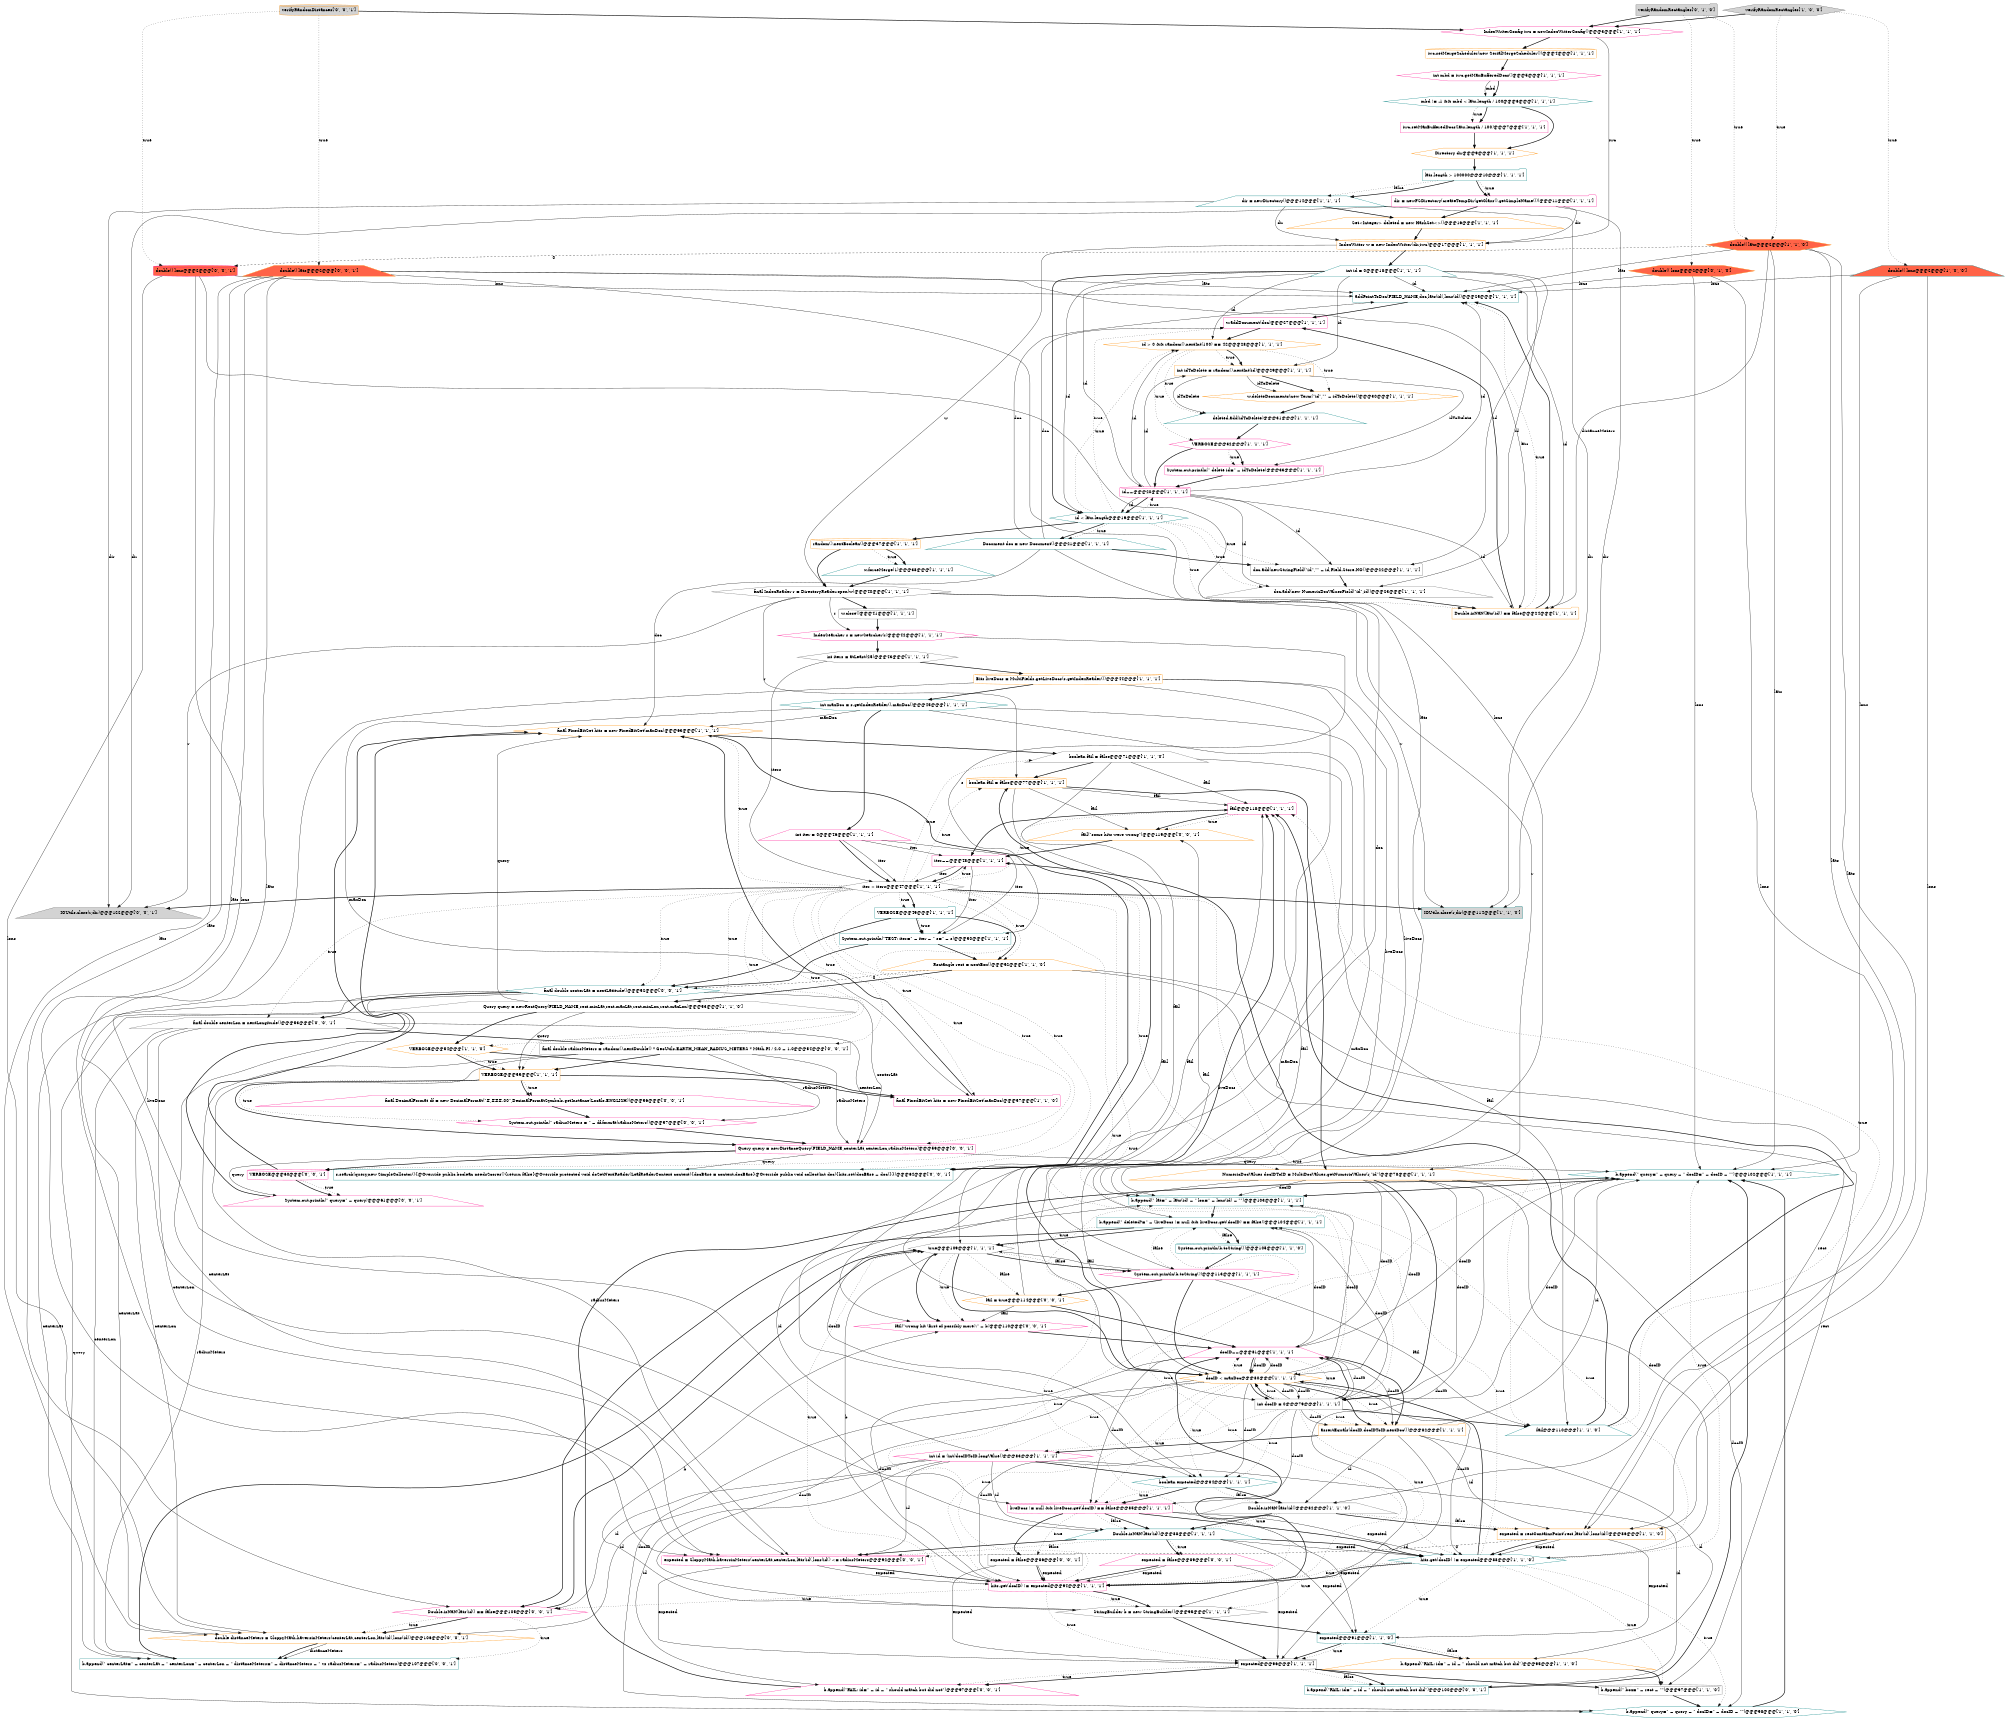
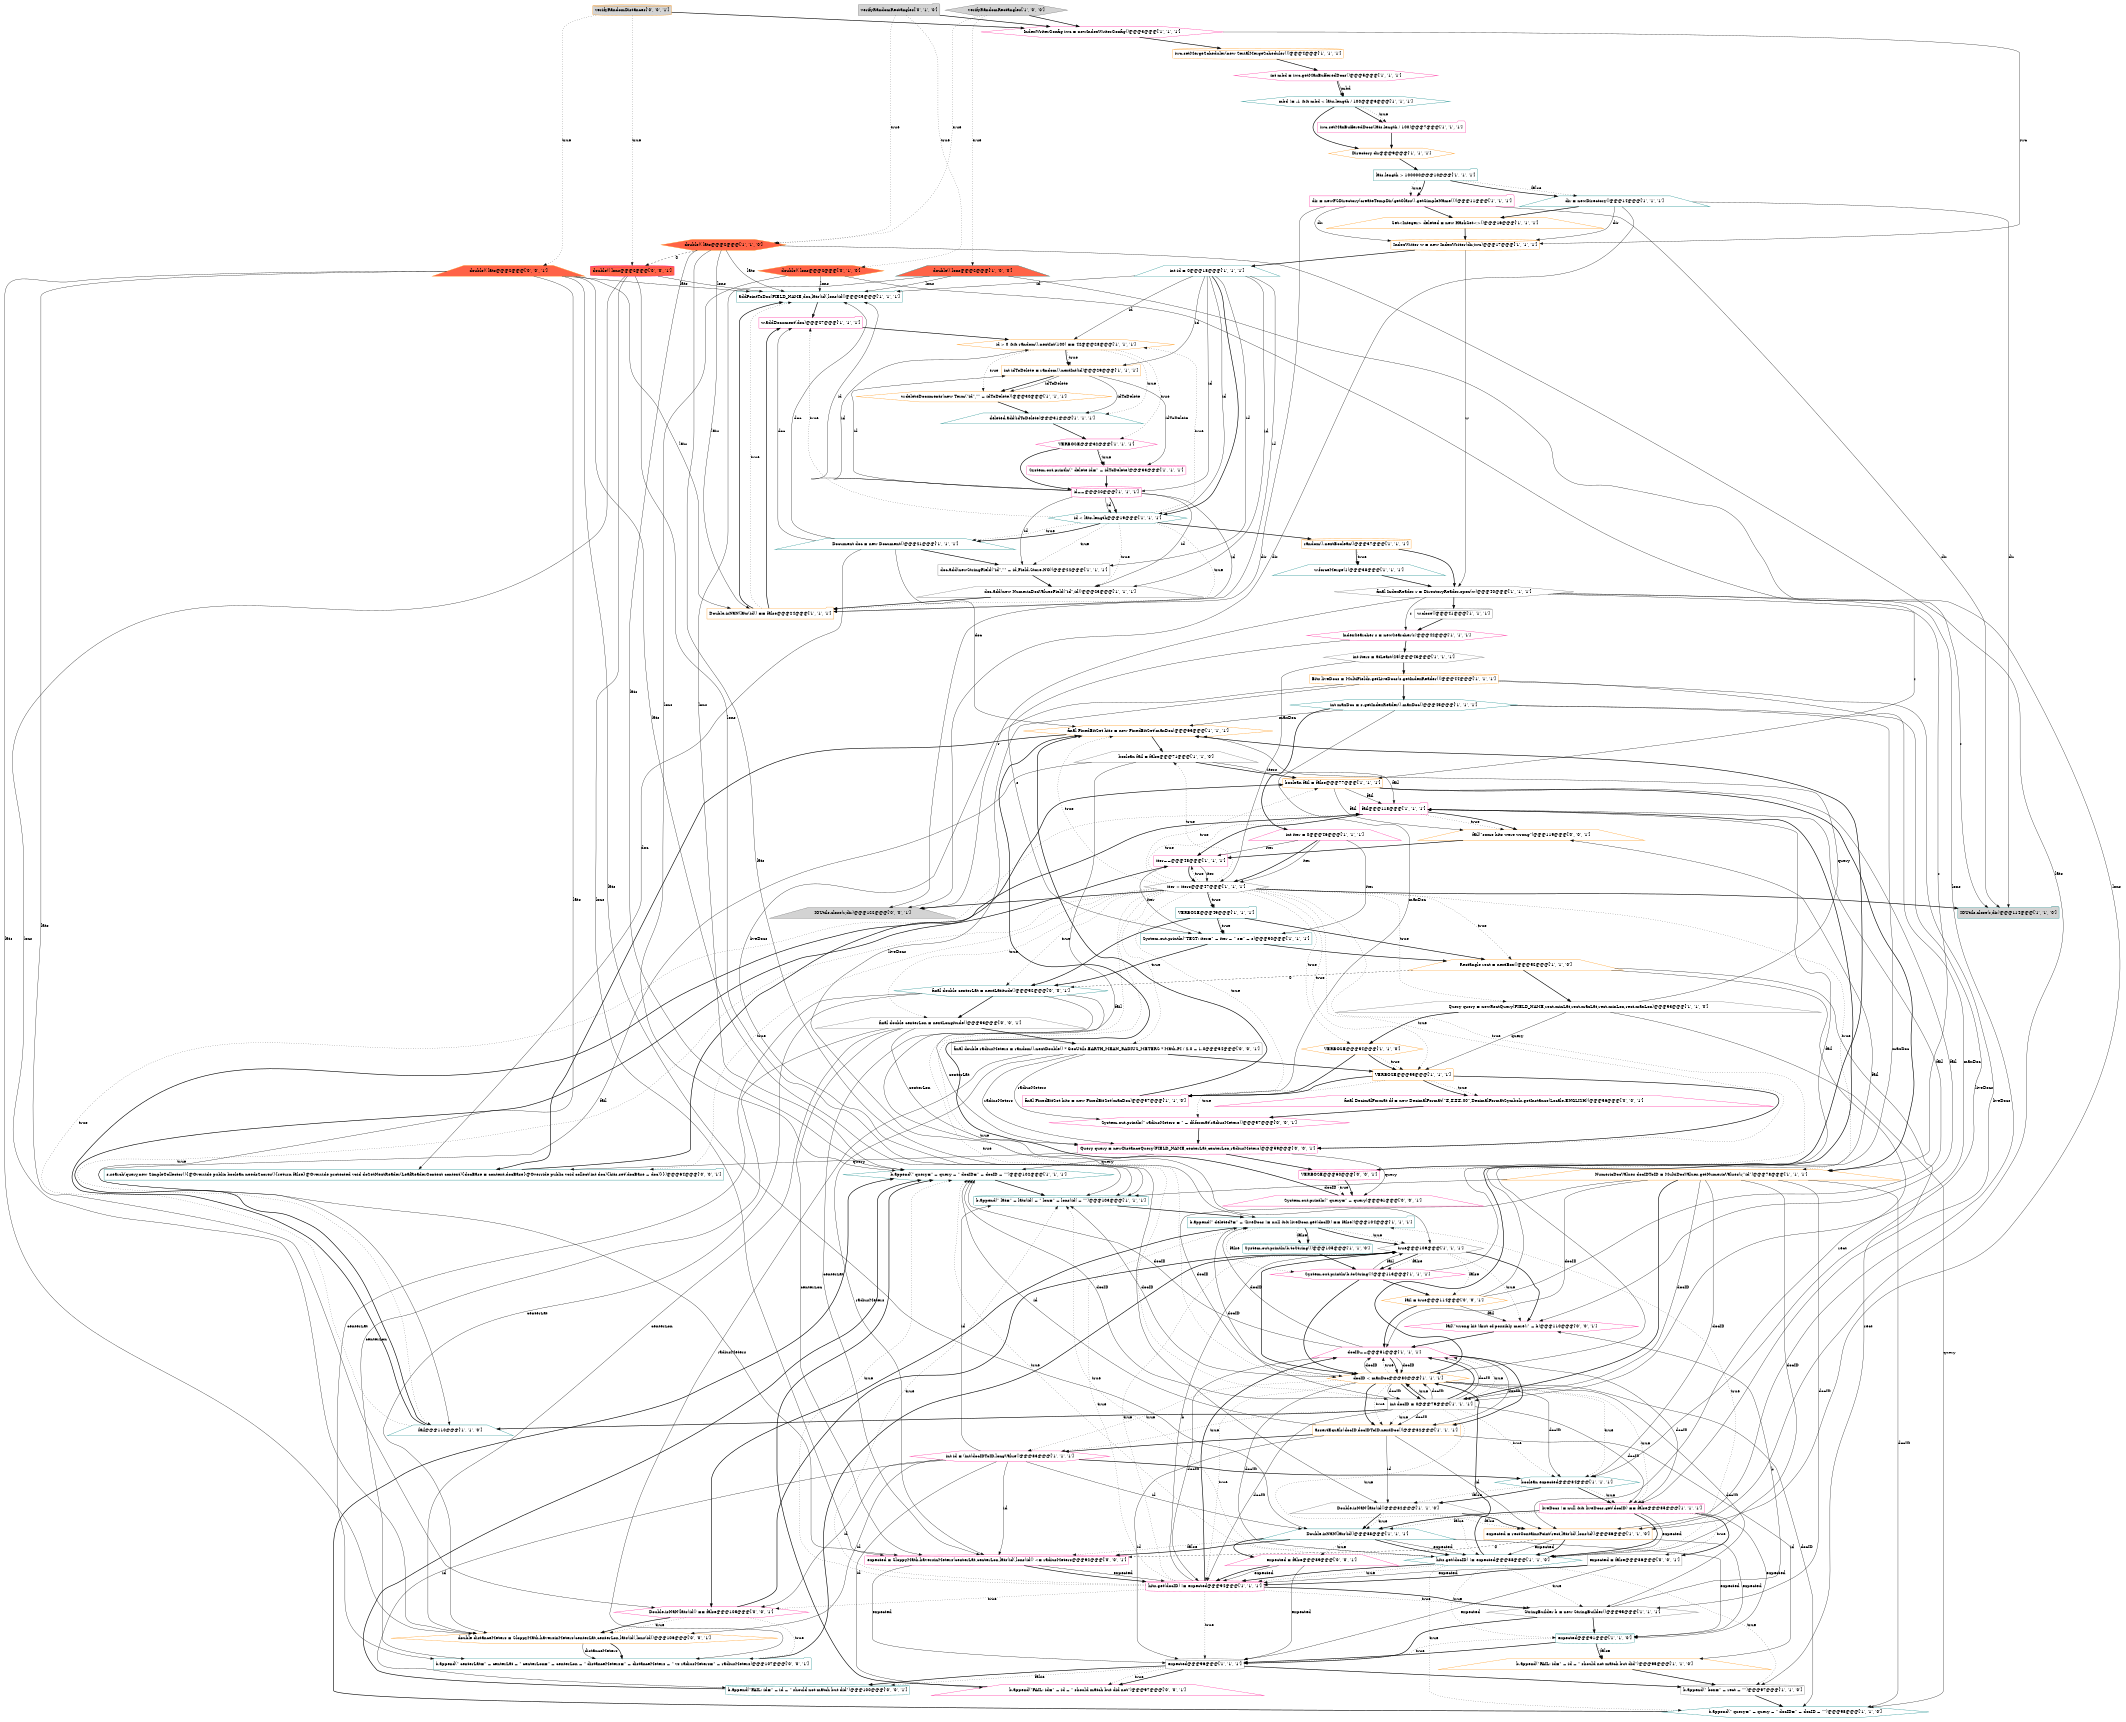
(1598, 431) -> (715, 431)
(1144, 509) -> none
(1370, 1335) -> none
